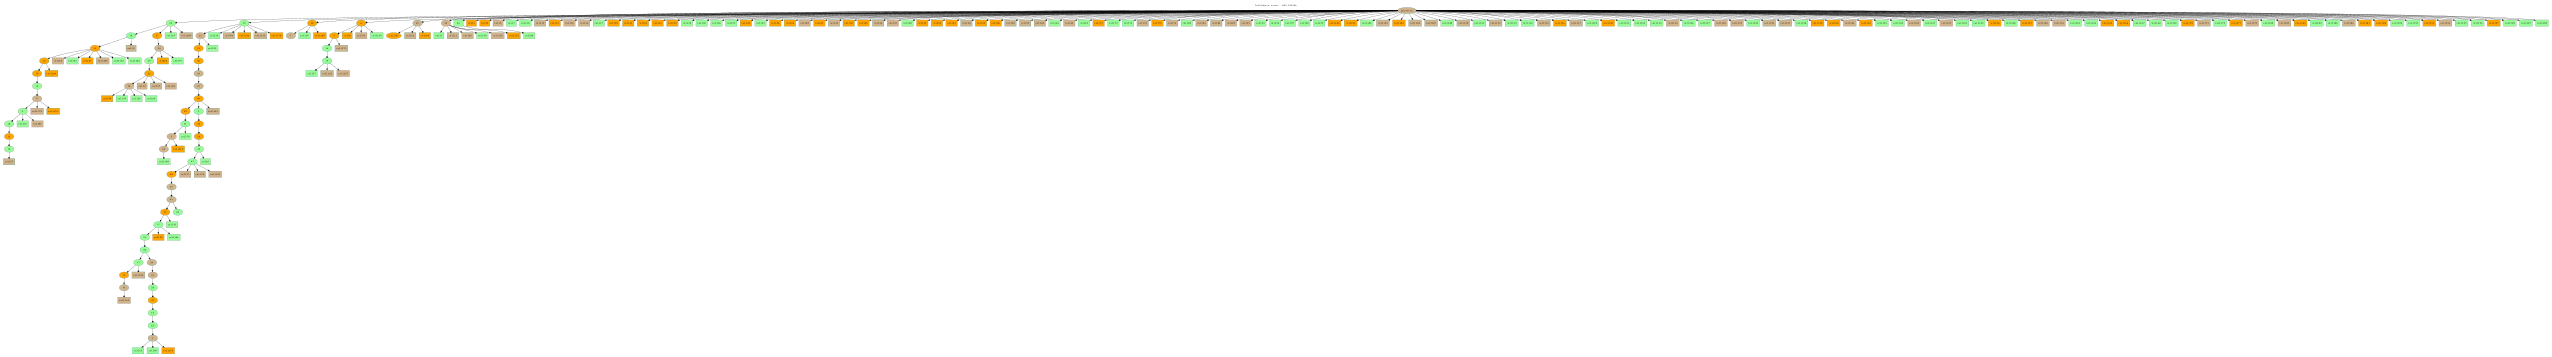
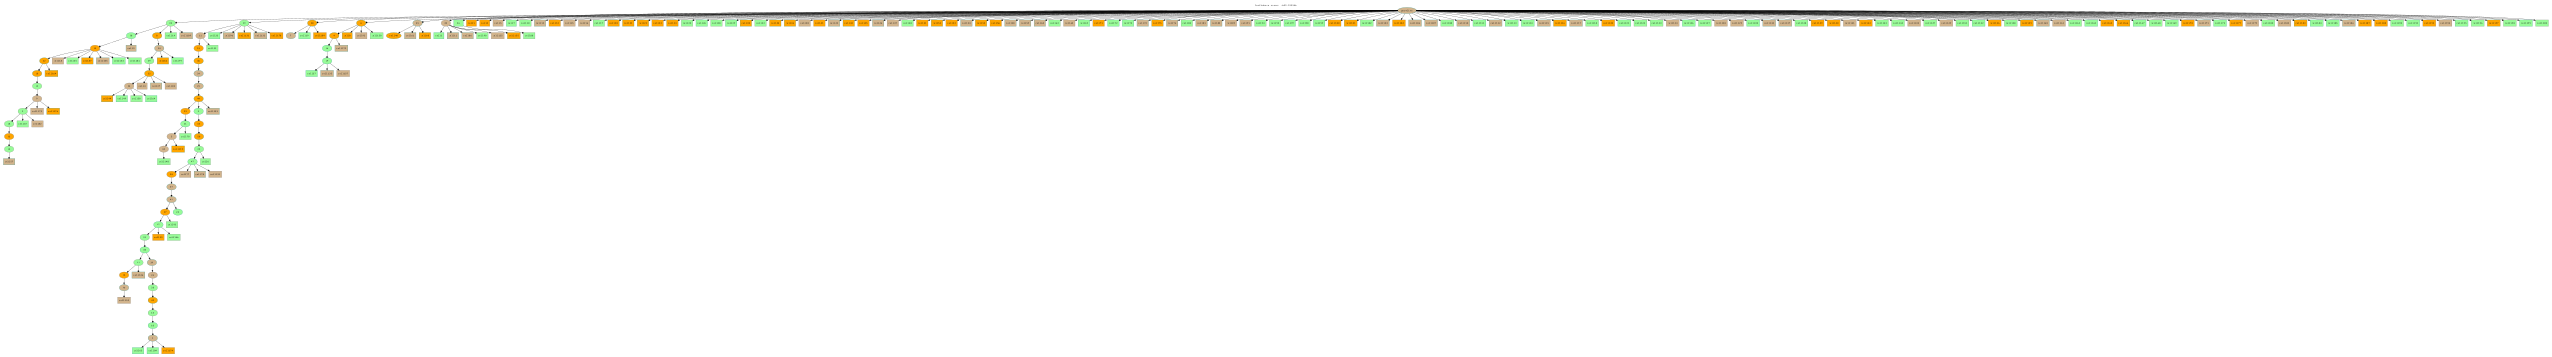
(152, 79) -> (152, 79)
